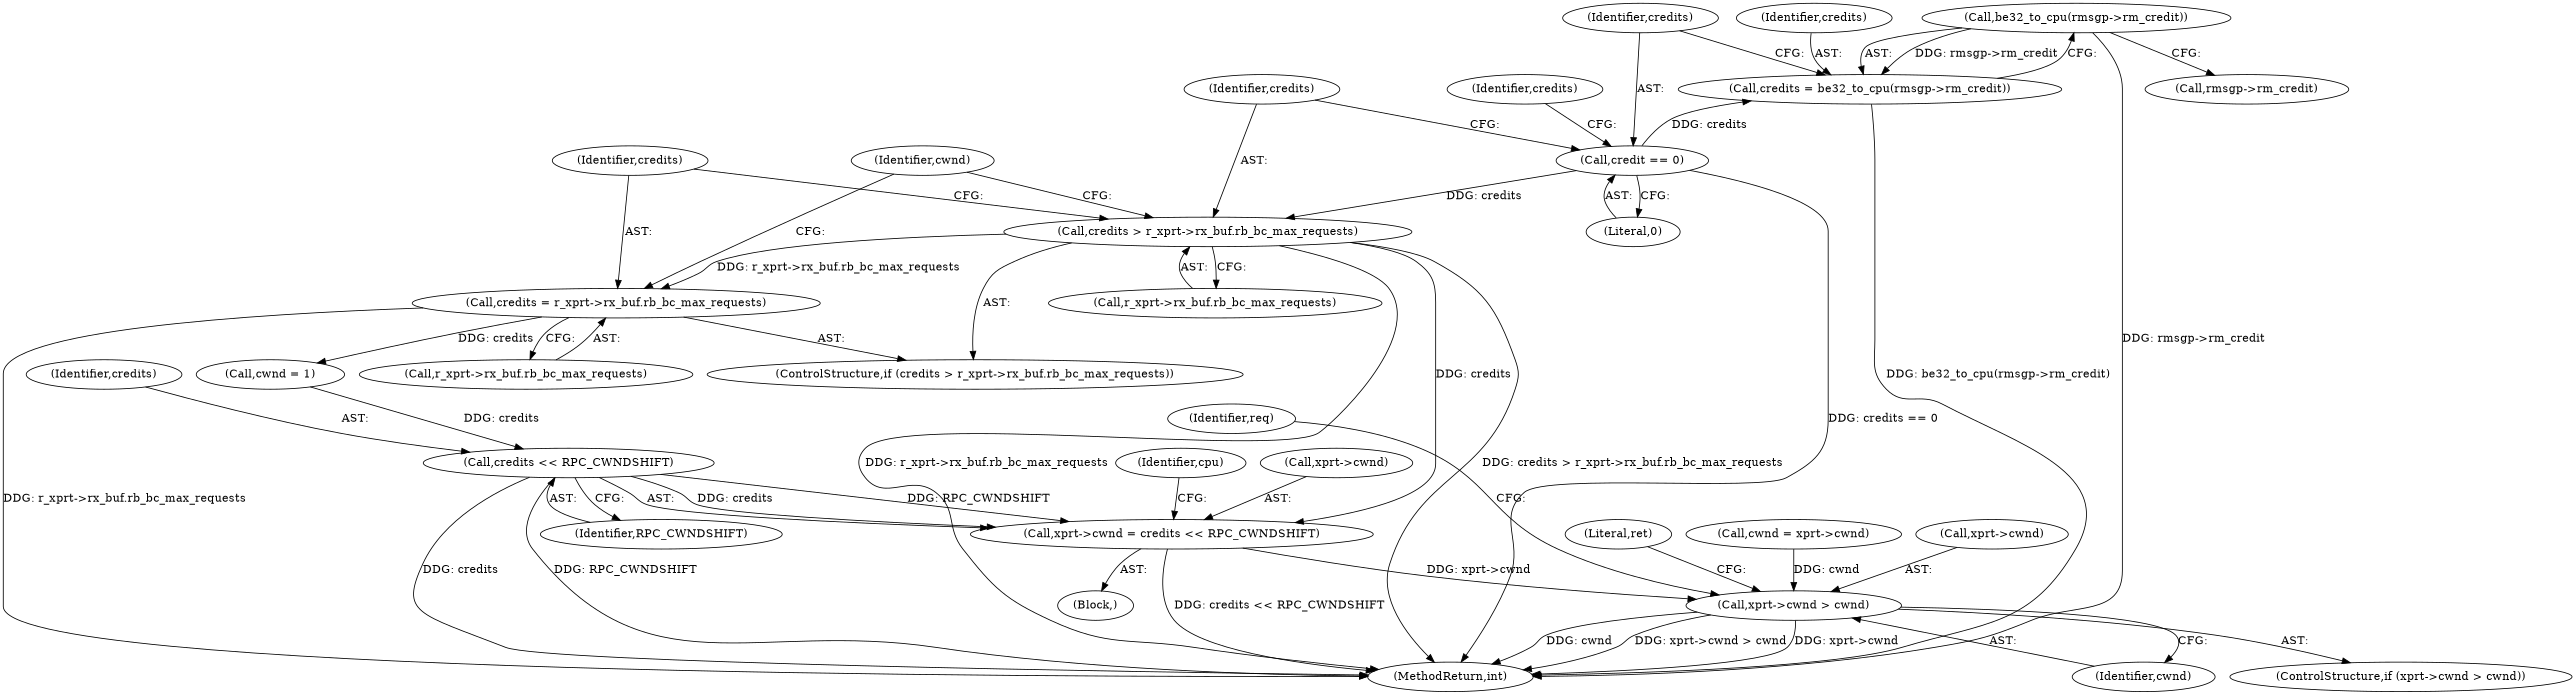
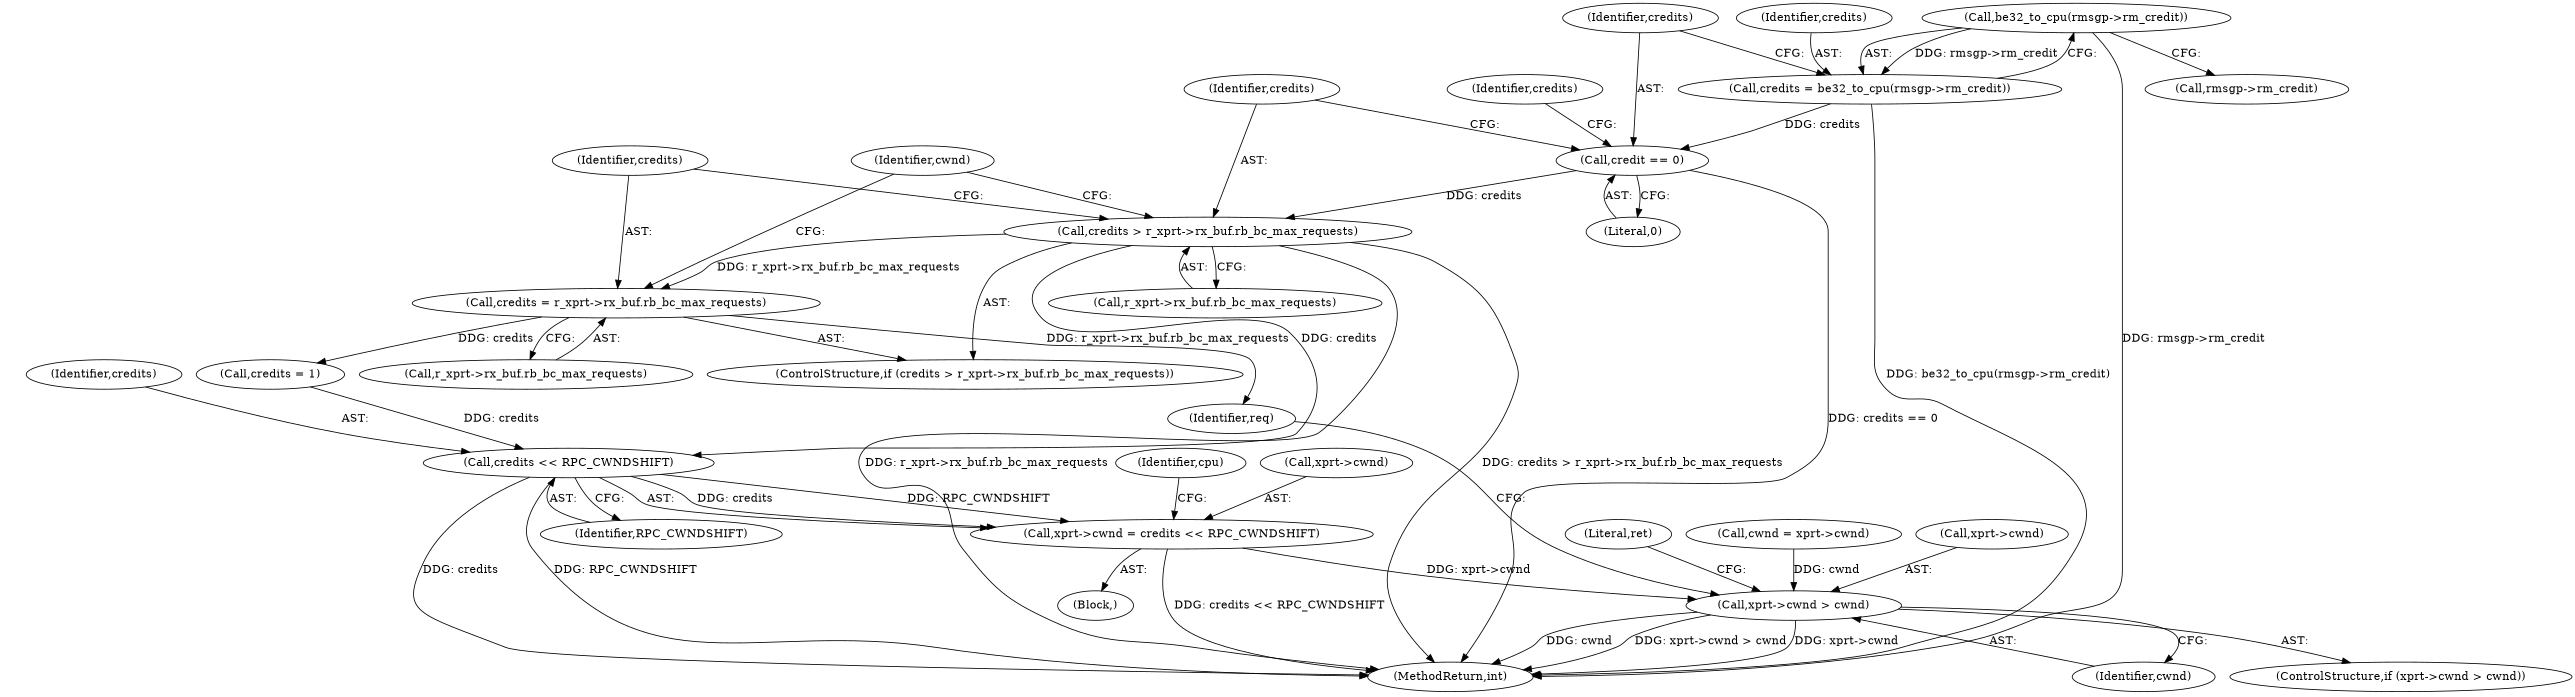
(1687, 113) -> (1760, 128)
(270, 374) -> (270, 374)
(1436, 400) -> (1315, 400)
(345, 658) -> (1010, 342)
